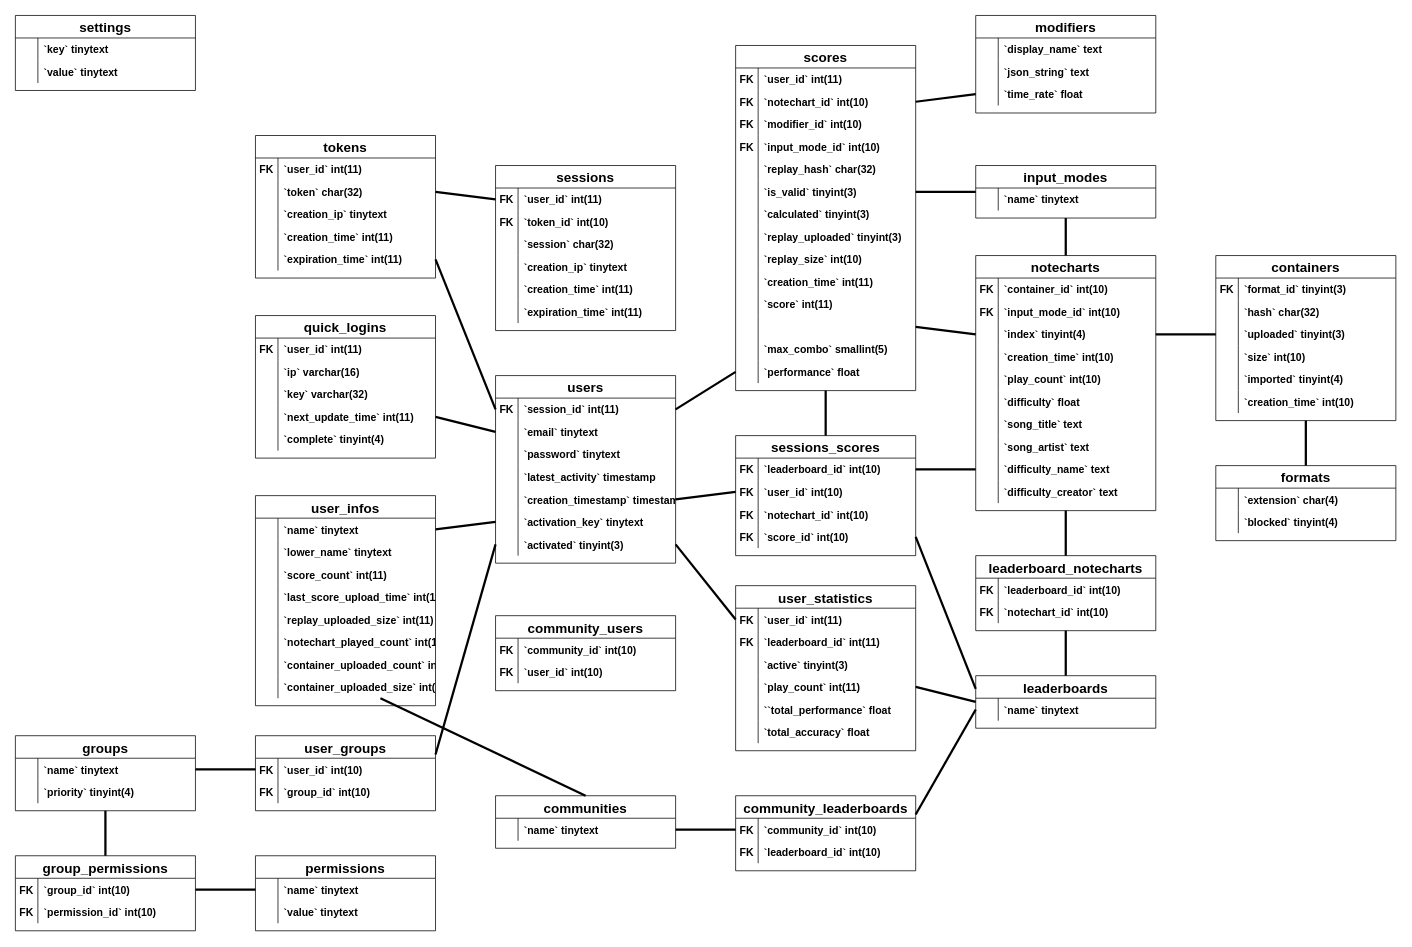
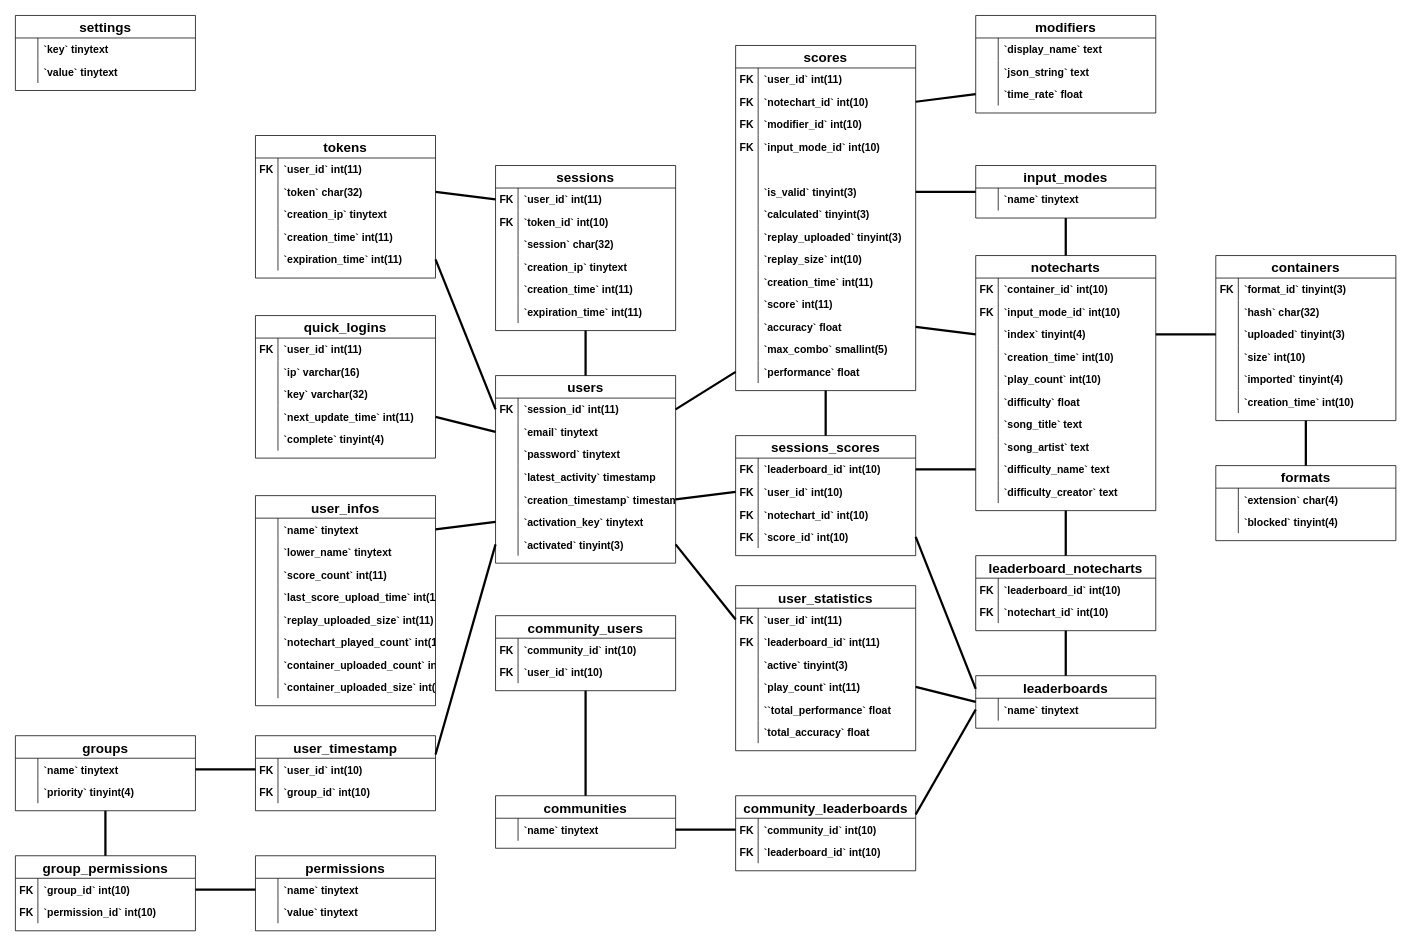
(837, 169) -> none
none -> (837, 327)
none -> (585, 353)
(345, 748) -> (345, 748)
(492, 751) -> (585, 744)
